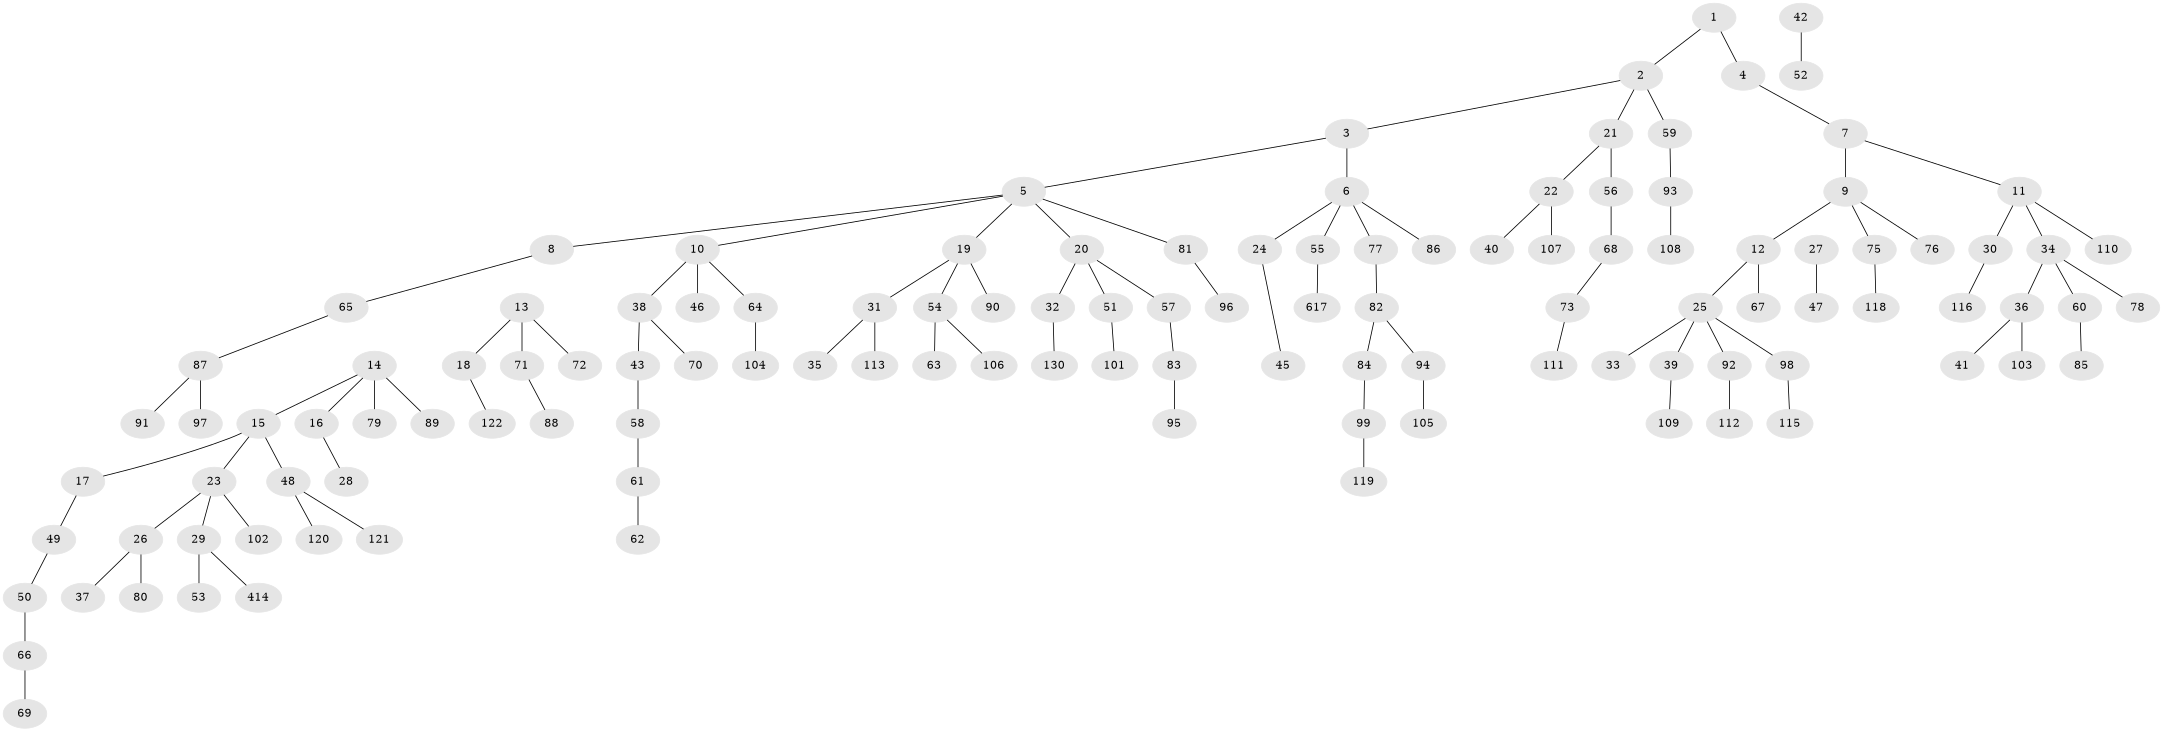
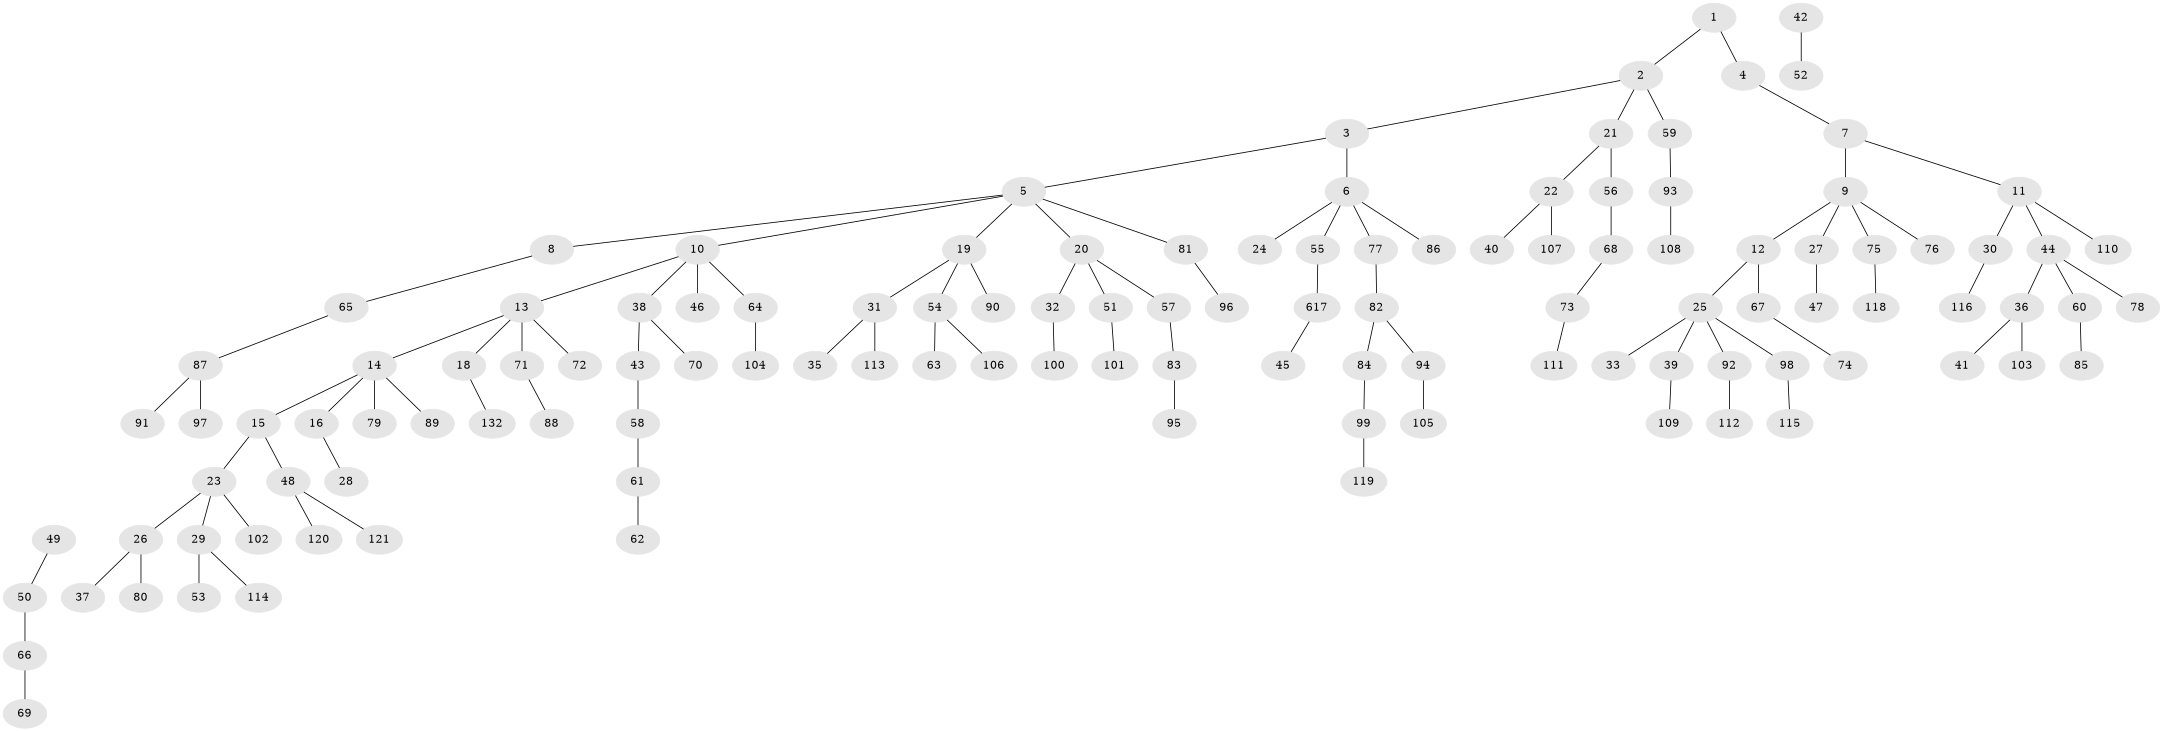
none -> (1831, 221)
(2049, 250) -> (2049, 250)
none -> (610, 279)
(1272, 308) -> (1300, 337)
none -> (448, 337)
(1054, 366) -> (1054, 366)
none -> (1846, 366)
(492, 424) -> (492, 424)
(83, 482) -> none
(259, 598) -> (259, 598)
